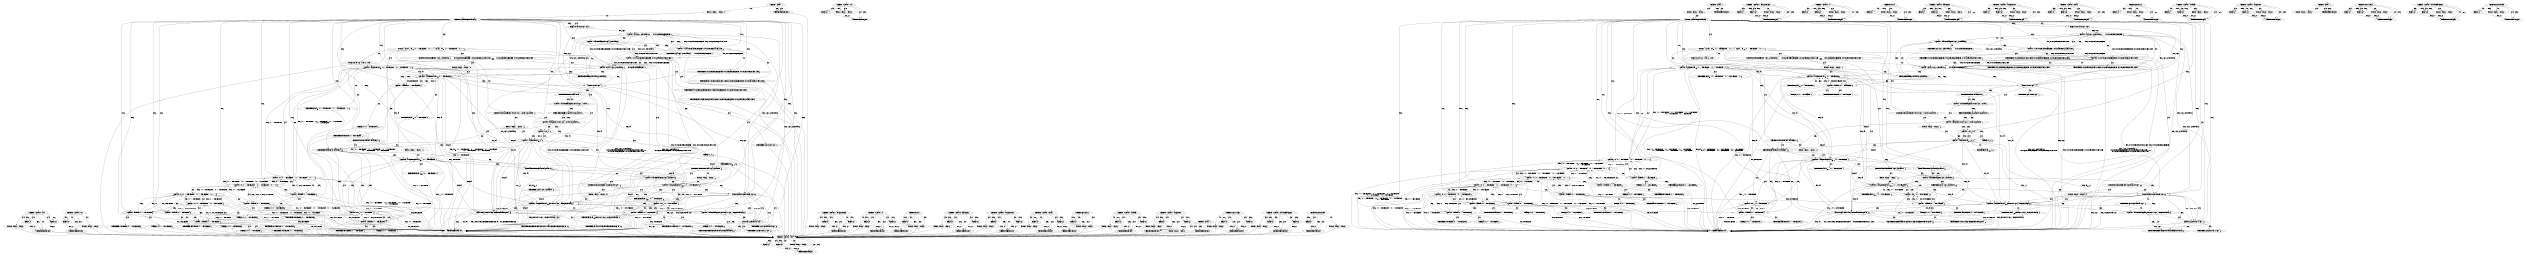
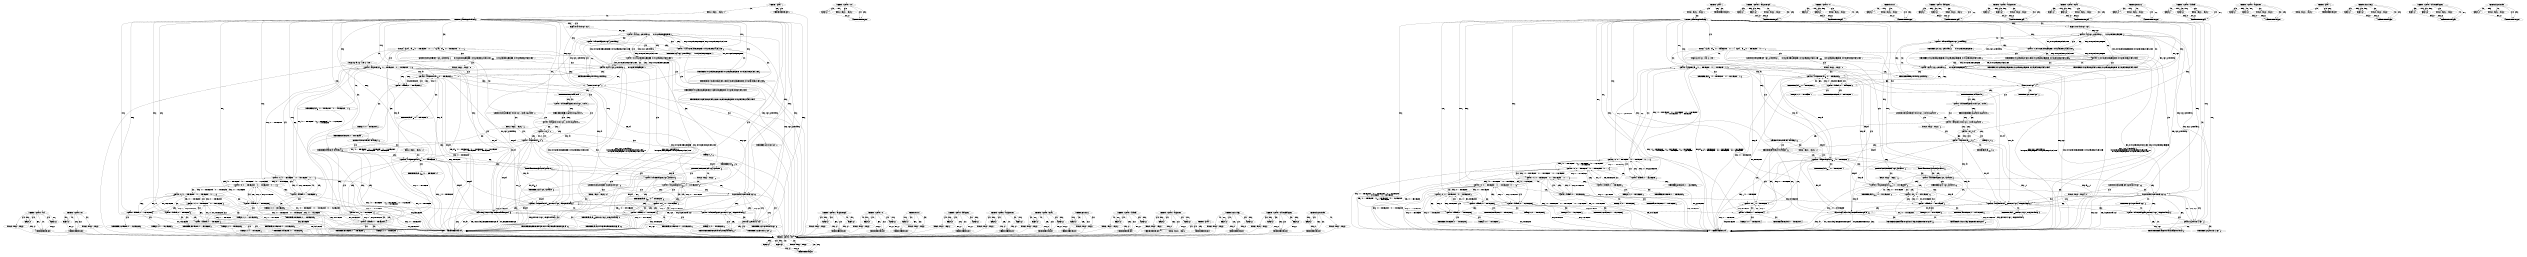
(1647, 185) -> none
